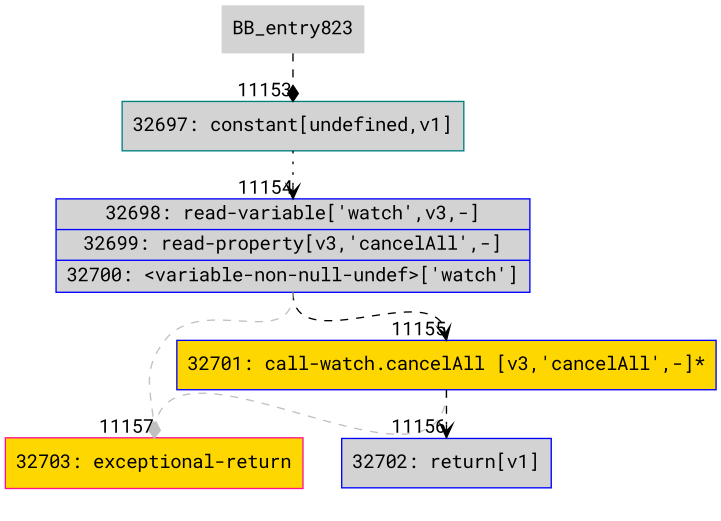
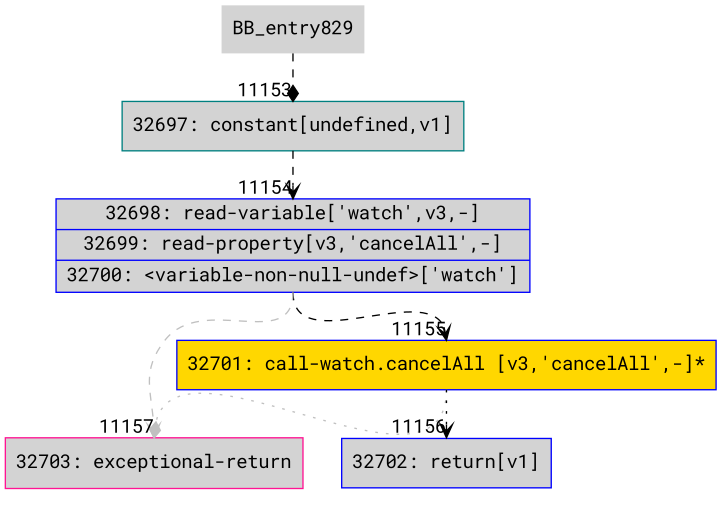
(293, 29) -> (293, 29)
(293, 168) -> (293, 168)
(191, 324) -> (191, 324)
(446, 415) -> (446, 415)
(308, 416) -> (308, 416)
(154, 463) -> (154, 463)
